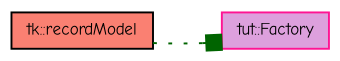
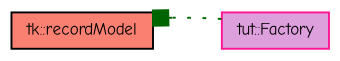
(178, 44) -> (197, 18)
